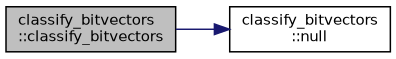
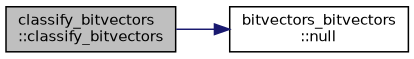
(310, 29) -> (319, 29)
